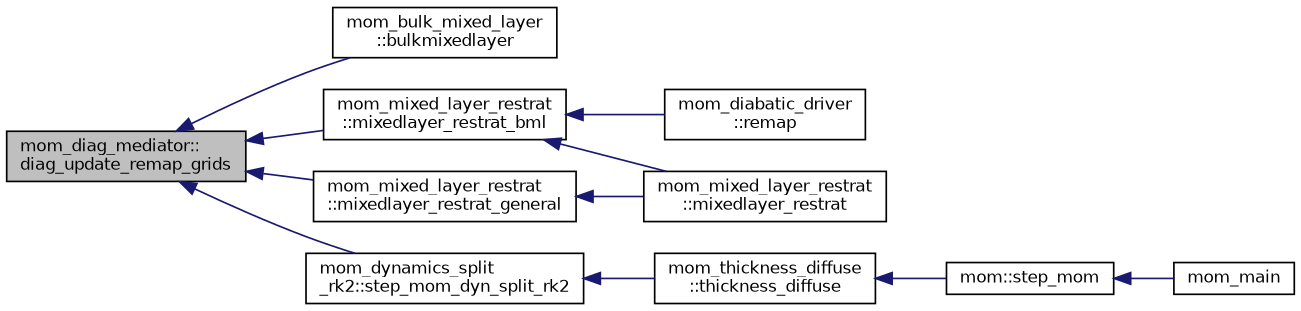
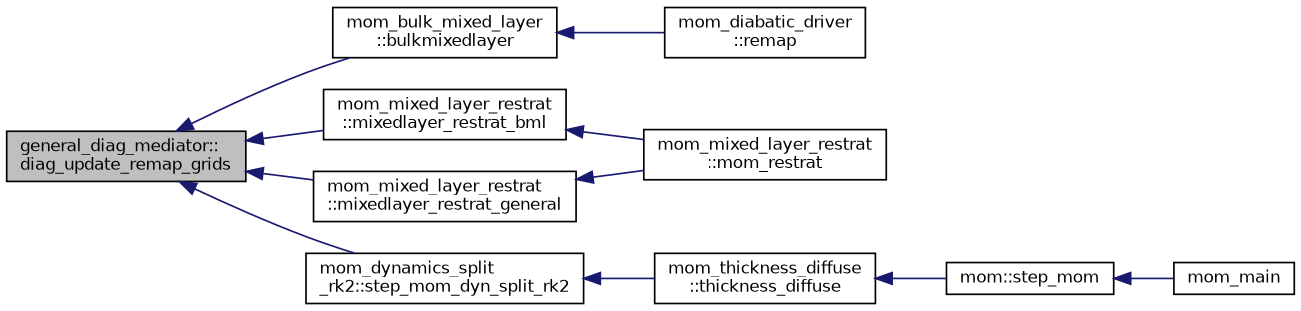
(624, 115) -> (619, 33)
(126, 156) -> (126, 156)
(765, 196) -> (765, 155)
